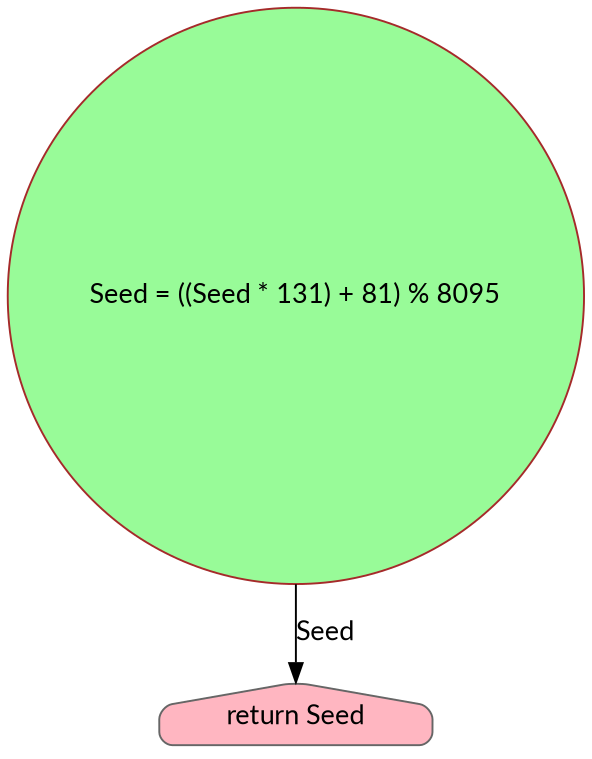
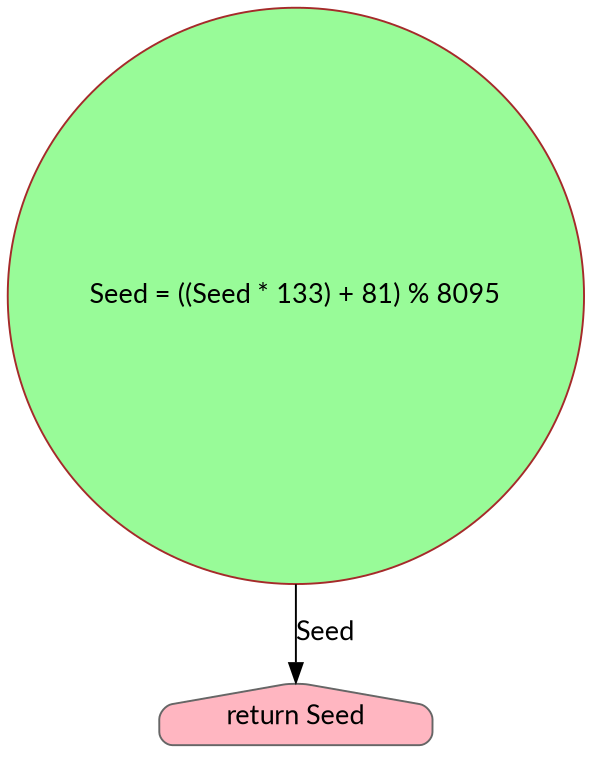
(296, 296) -> (296, 296)
